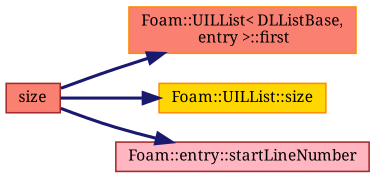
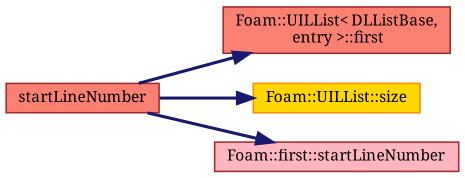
(242, 30) -> (337, 30)
(33, 98) -> (83, 98)
(242, 157) -> (337, 157)
